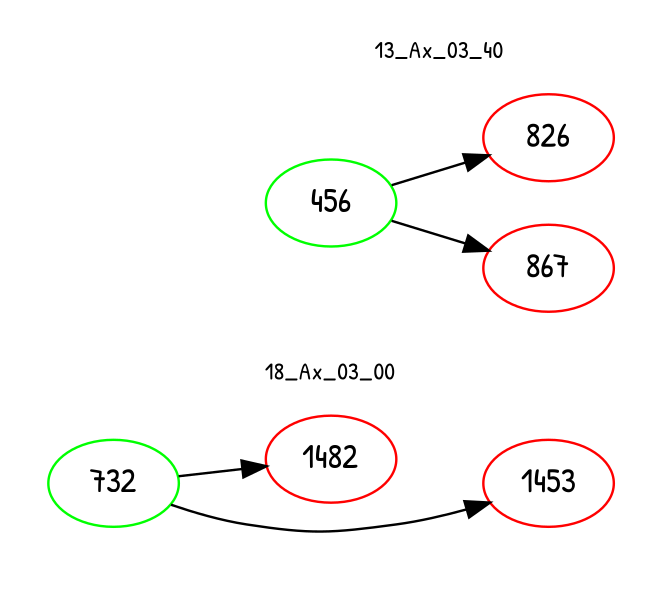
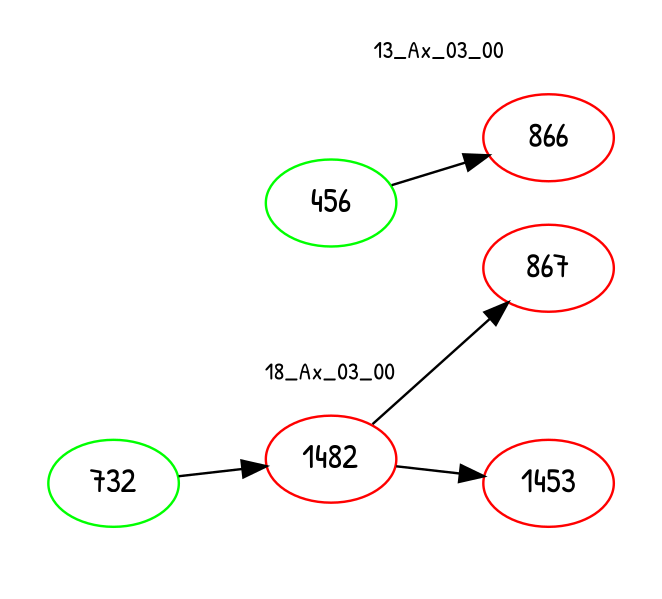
(440, 52) -> (440, 52)
(549, 138) -> (549, 138)
(428, 232) -> (431, 371)
(318, 531) -> (428, 470)
